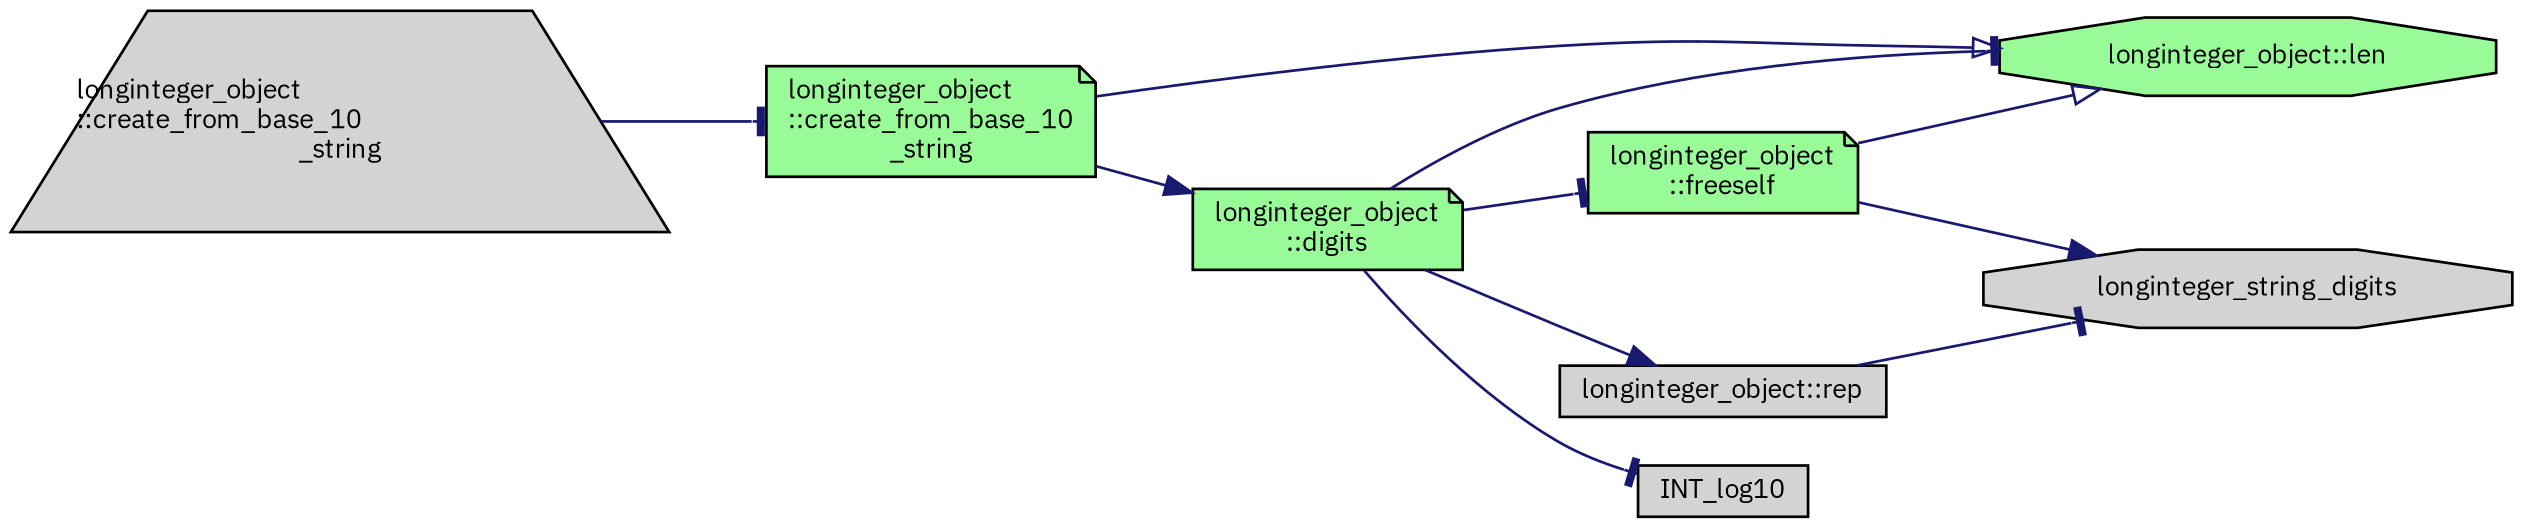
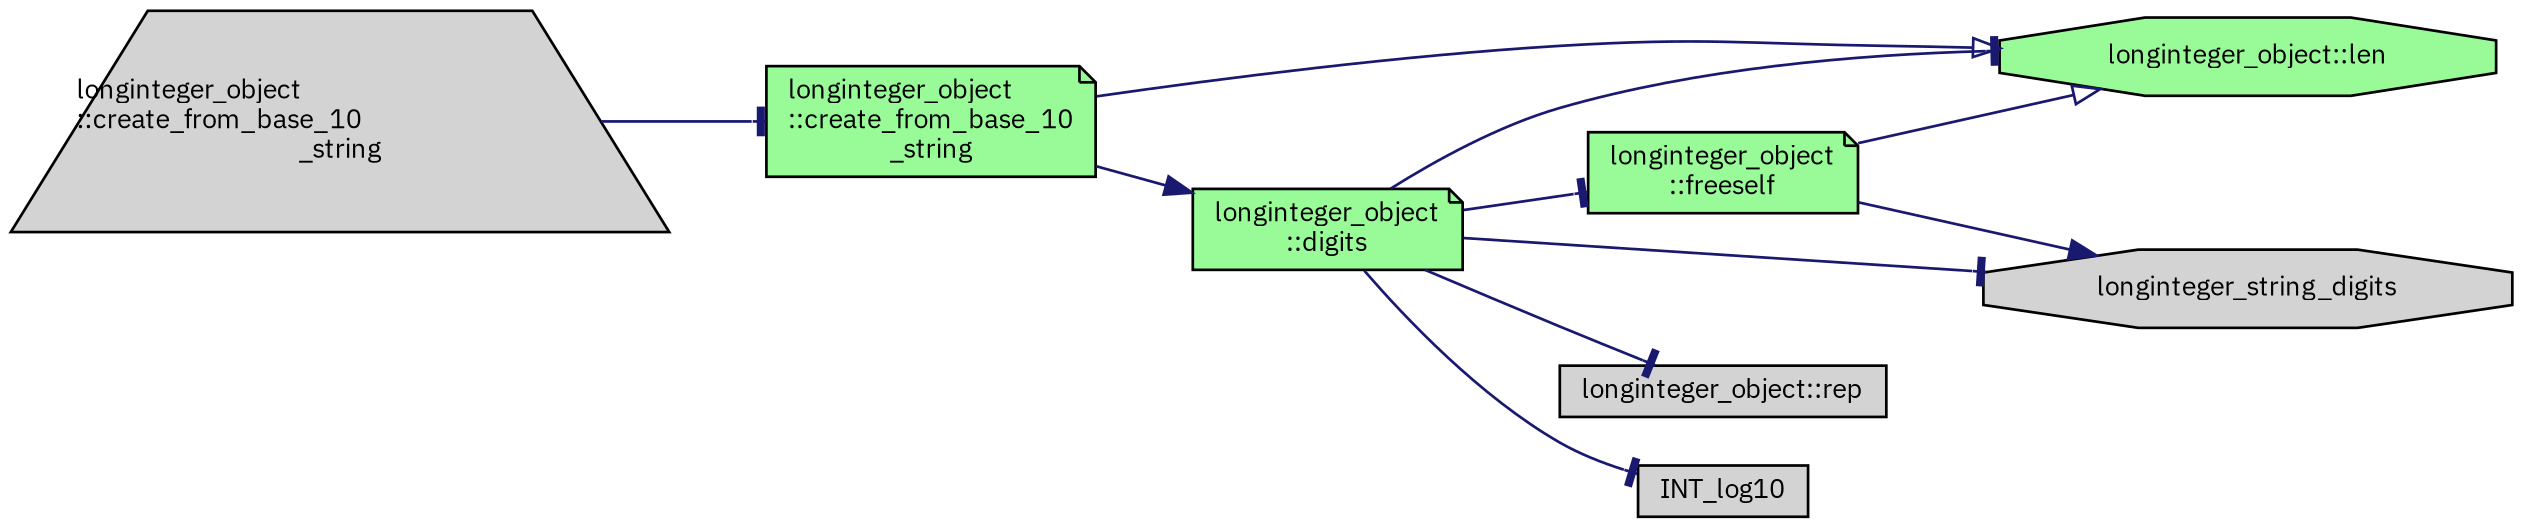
(1534, 316) -> (1534, 316)
(1964, 344) -> (1718, 255)
